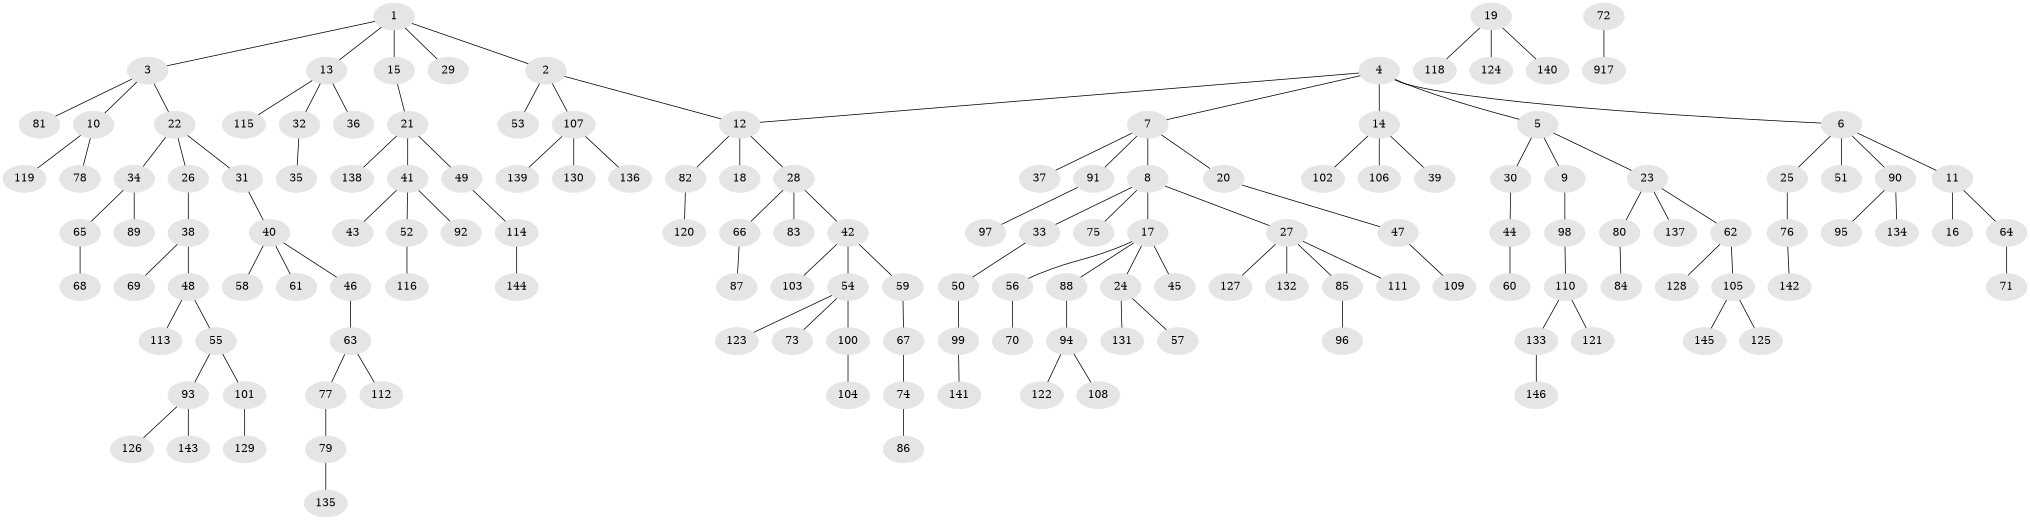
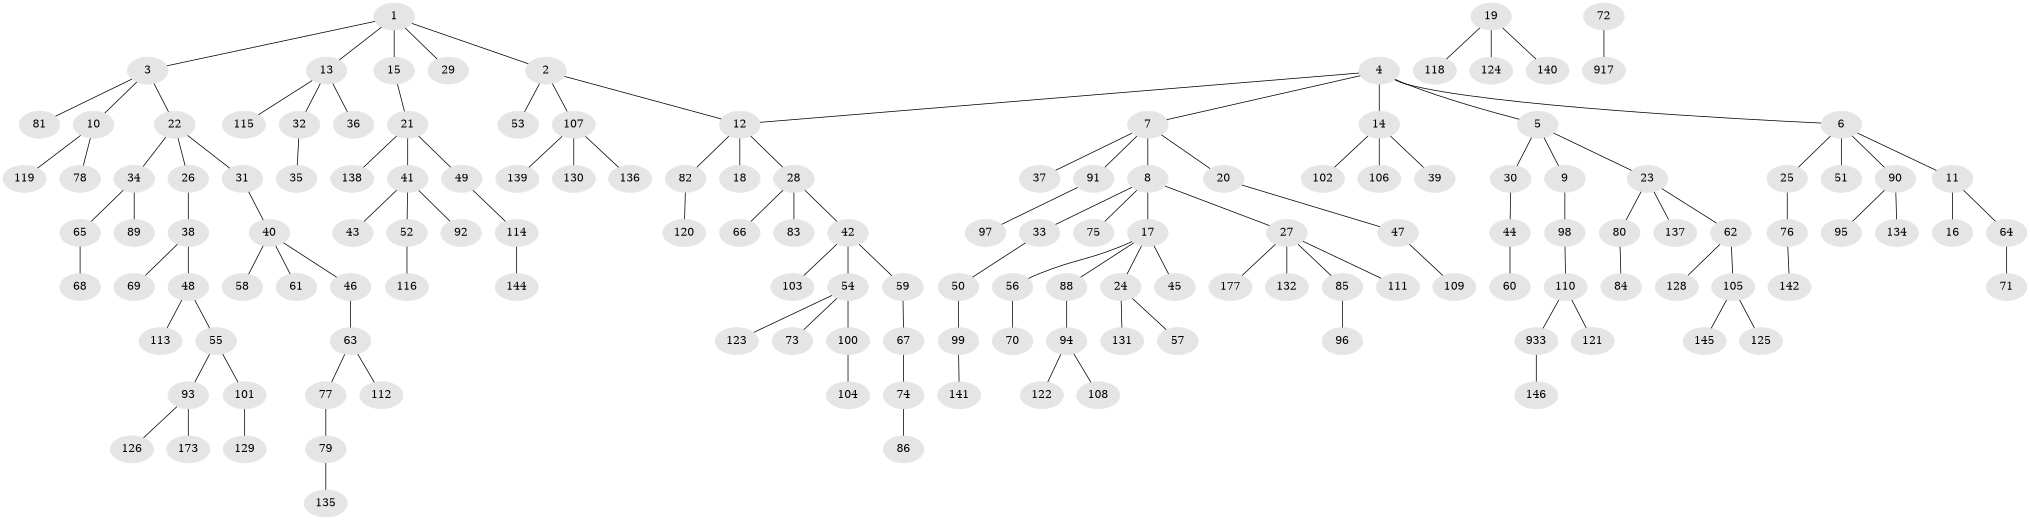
(737, 287) -> none
(1230, 287) -> (1230, 287)
(1536, 341) -> (1536, 341)
(188, 449) -> (188, 449)
